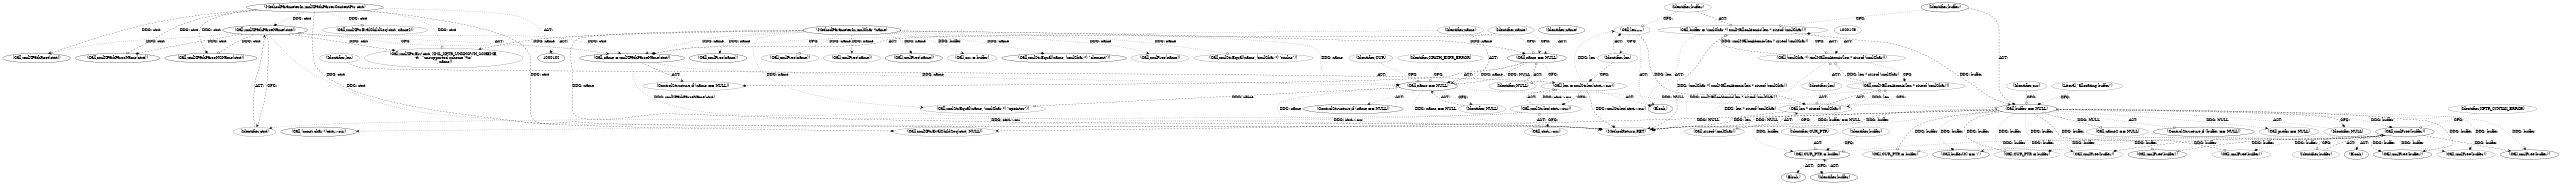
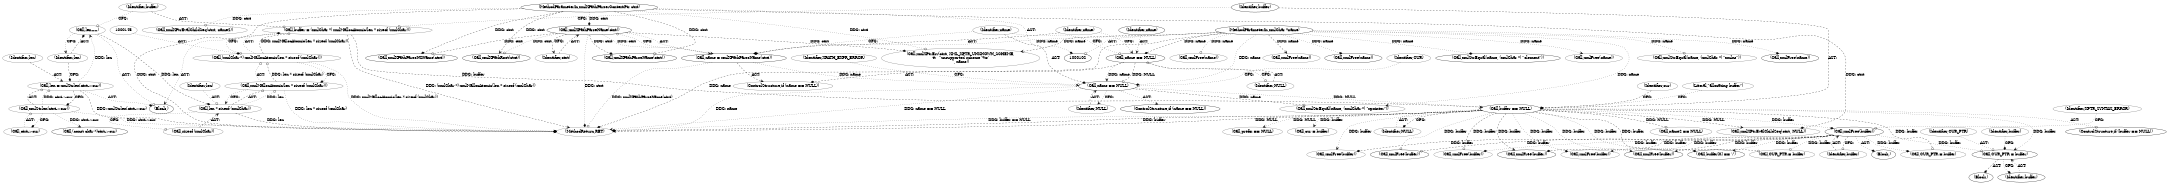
(926, 40) -> (1397, 114)
(928, 119) -> (191, 125)
